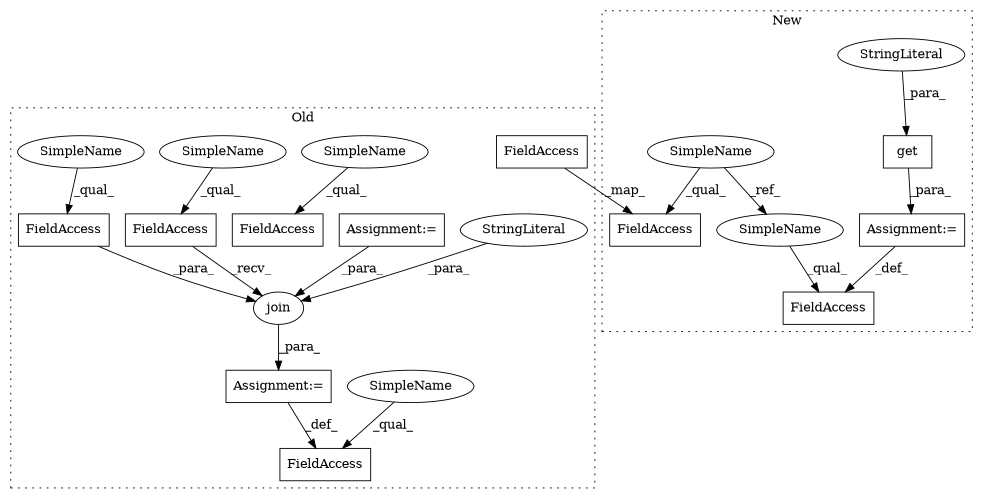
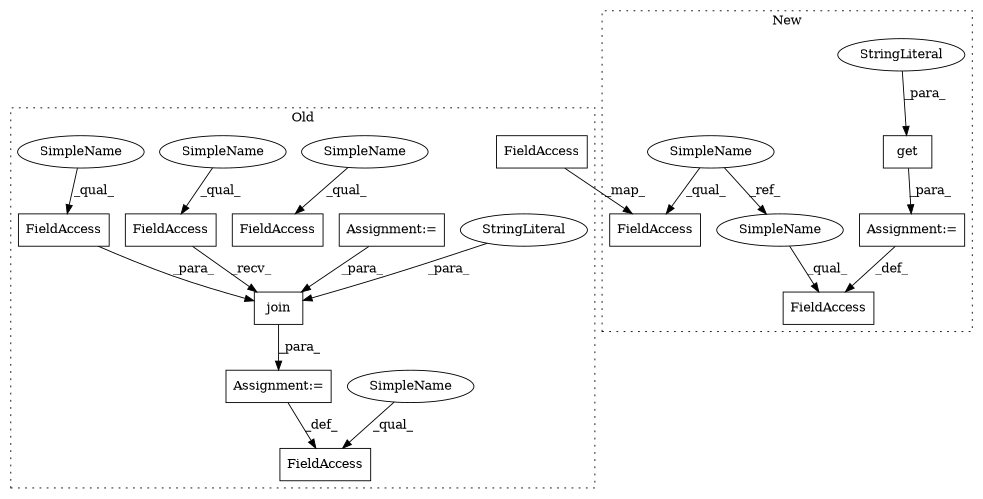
(279, 308) -> (279, 308)
